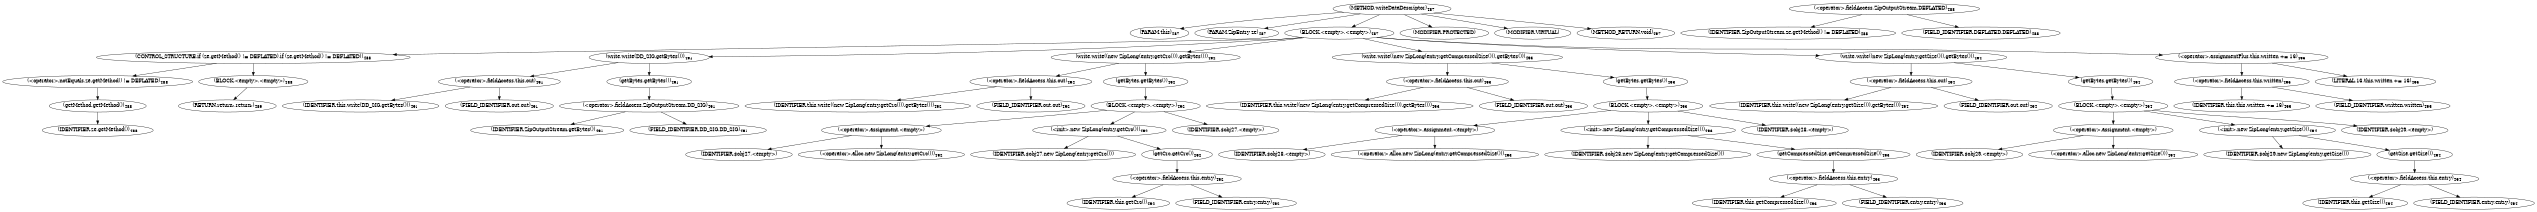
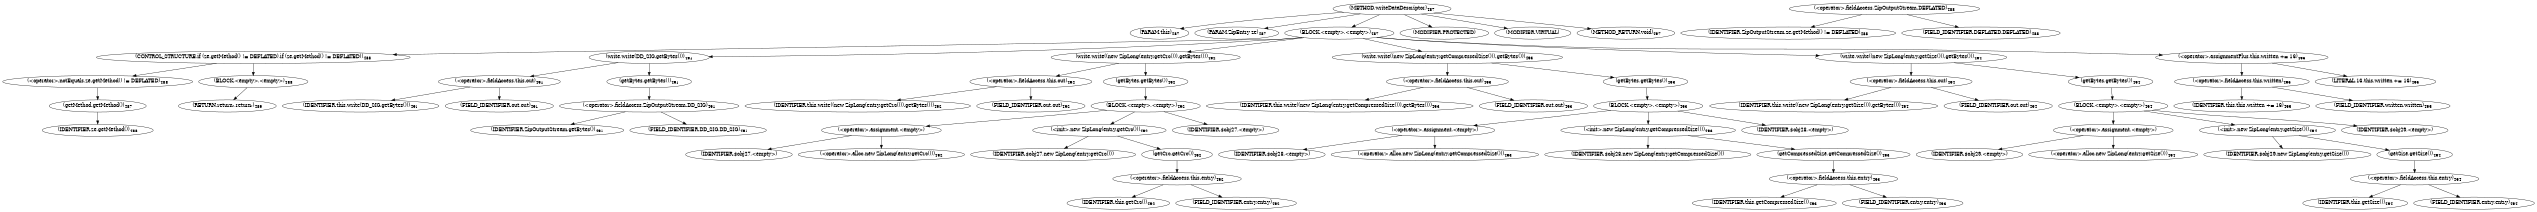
(128, 105) -> (128, 105)
(1198, 154) -> (1198, 154)
